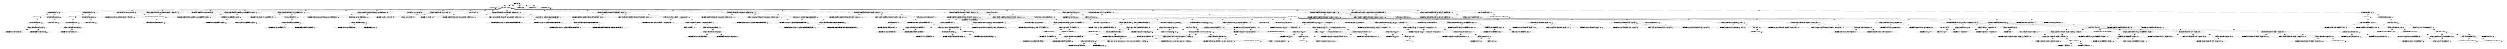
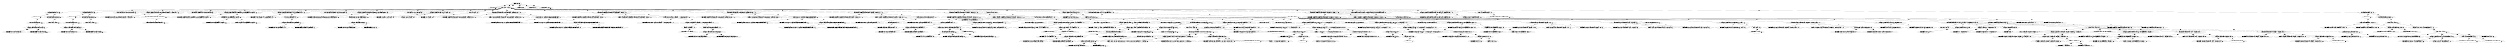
none -> (335, 13)
none -> (868, 23)
(944, 25) -> (937, 34)
none -> (94, 32)
none -> (688, 32)
(1942, 32) -> none
(1176, 34) -> (1181, 25)
(1329, 34) -> (1330, 39)
(1243, 36) -> (1246, 40)
none -> (2238, 41)
